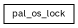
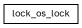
(39, 14) -> (41, 14)
